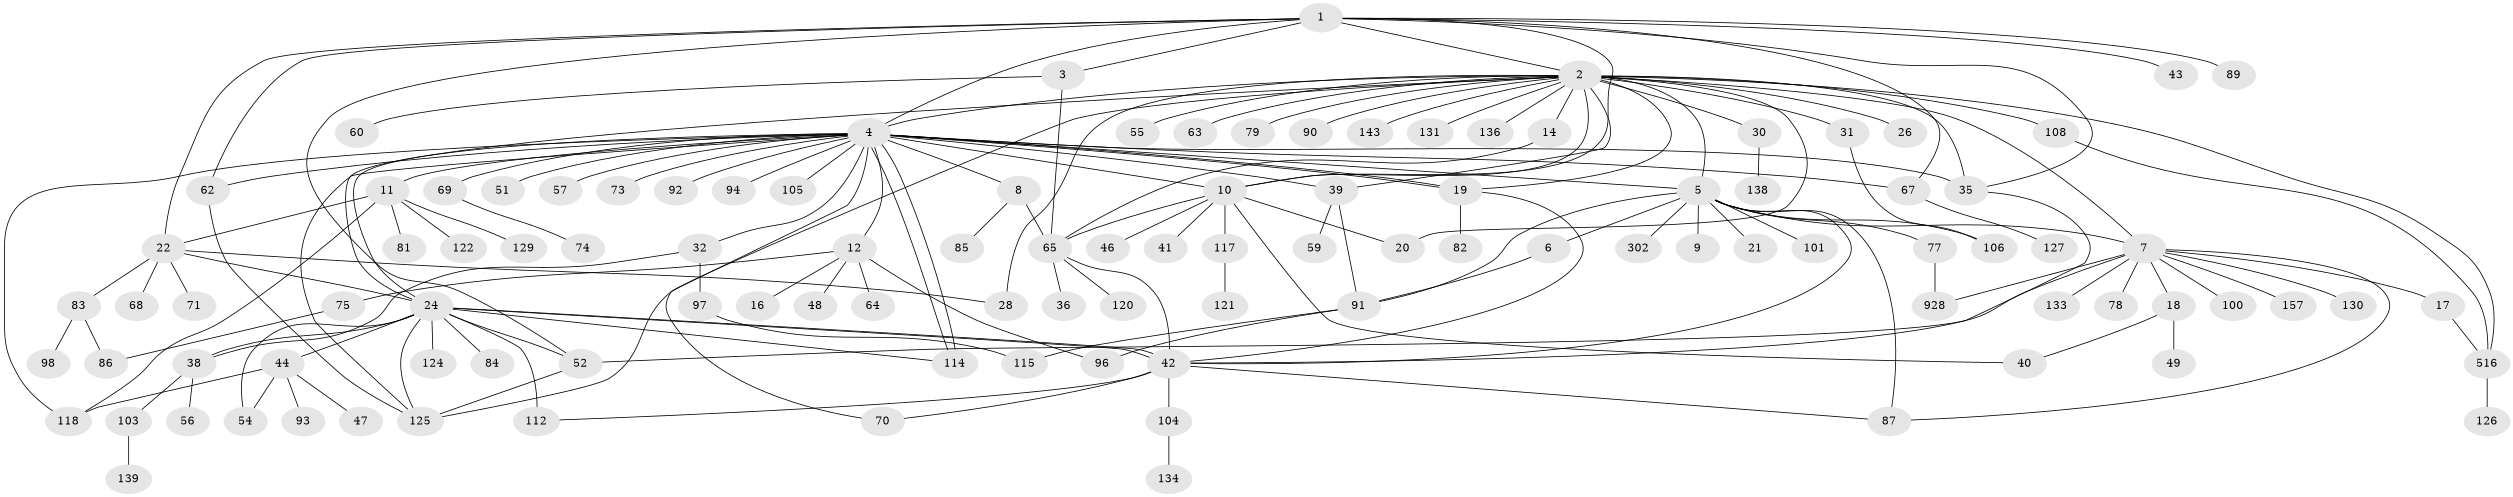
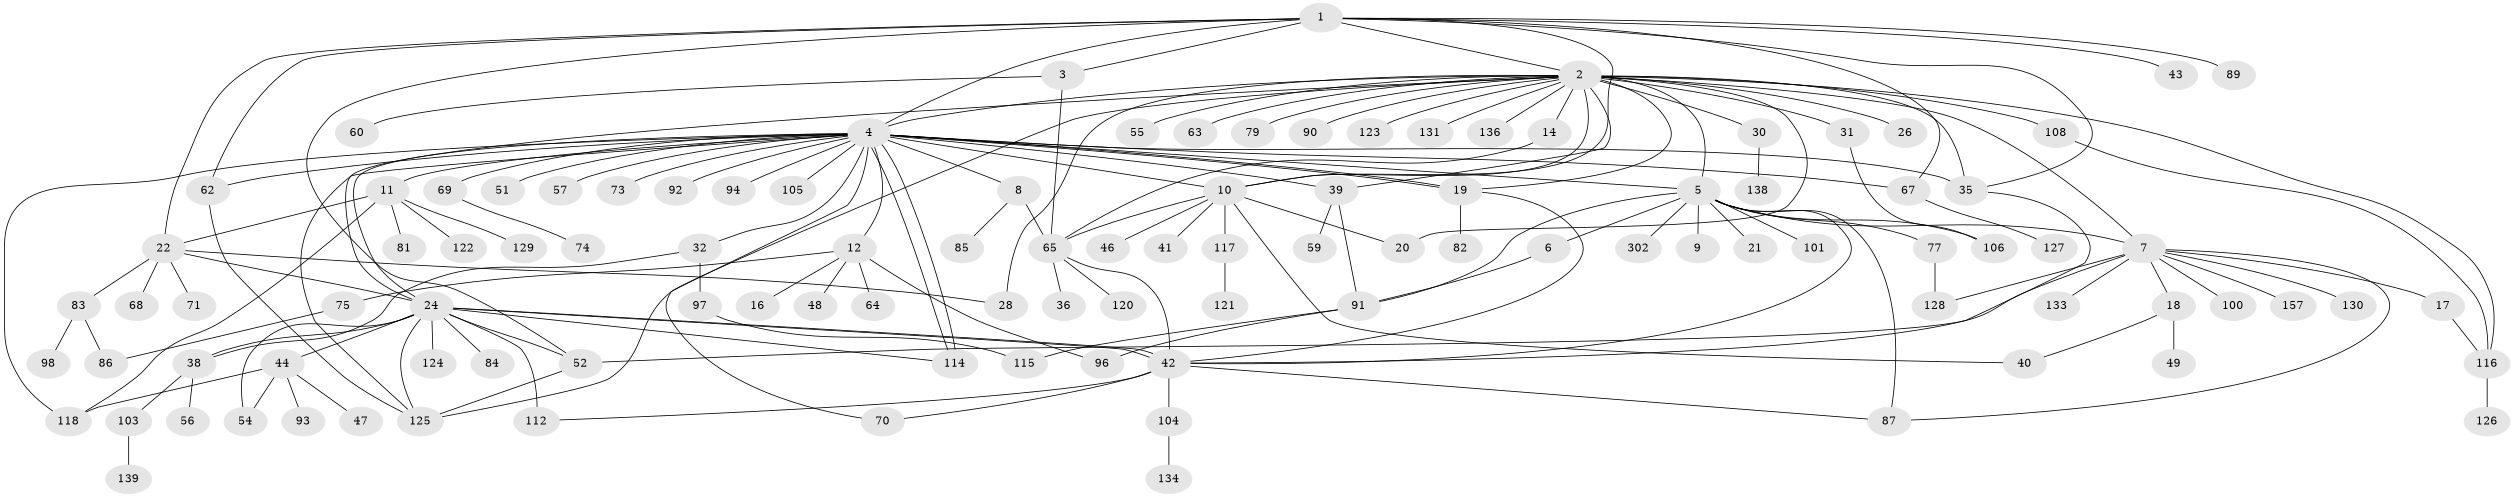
(1370, 133) -> (1370, 133)
(1935, 306) -> (1935, 306)
(2116, 306) -> none
(2487, 364) -> (2487, 364)
